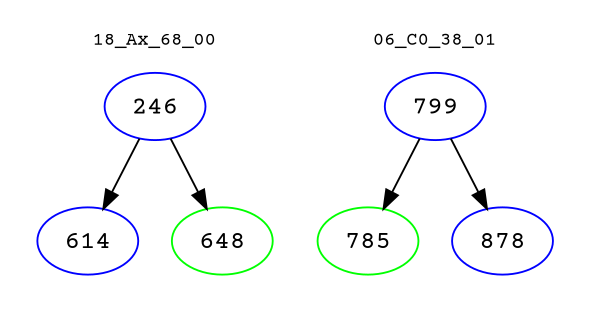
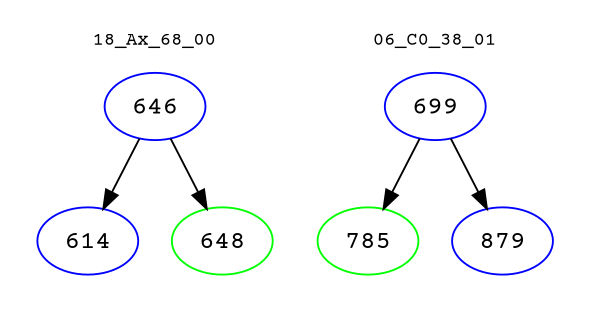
(155, 106) -> (155, 106)
(435, 106) -> (435, 106)
(503, 241) -> (503, 241)
